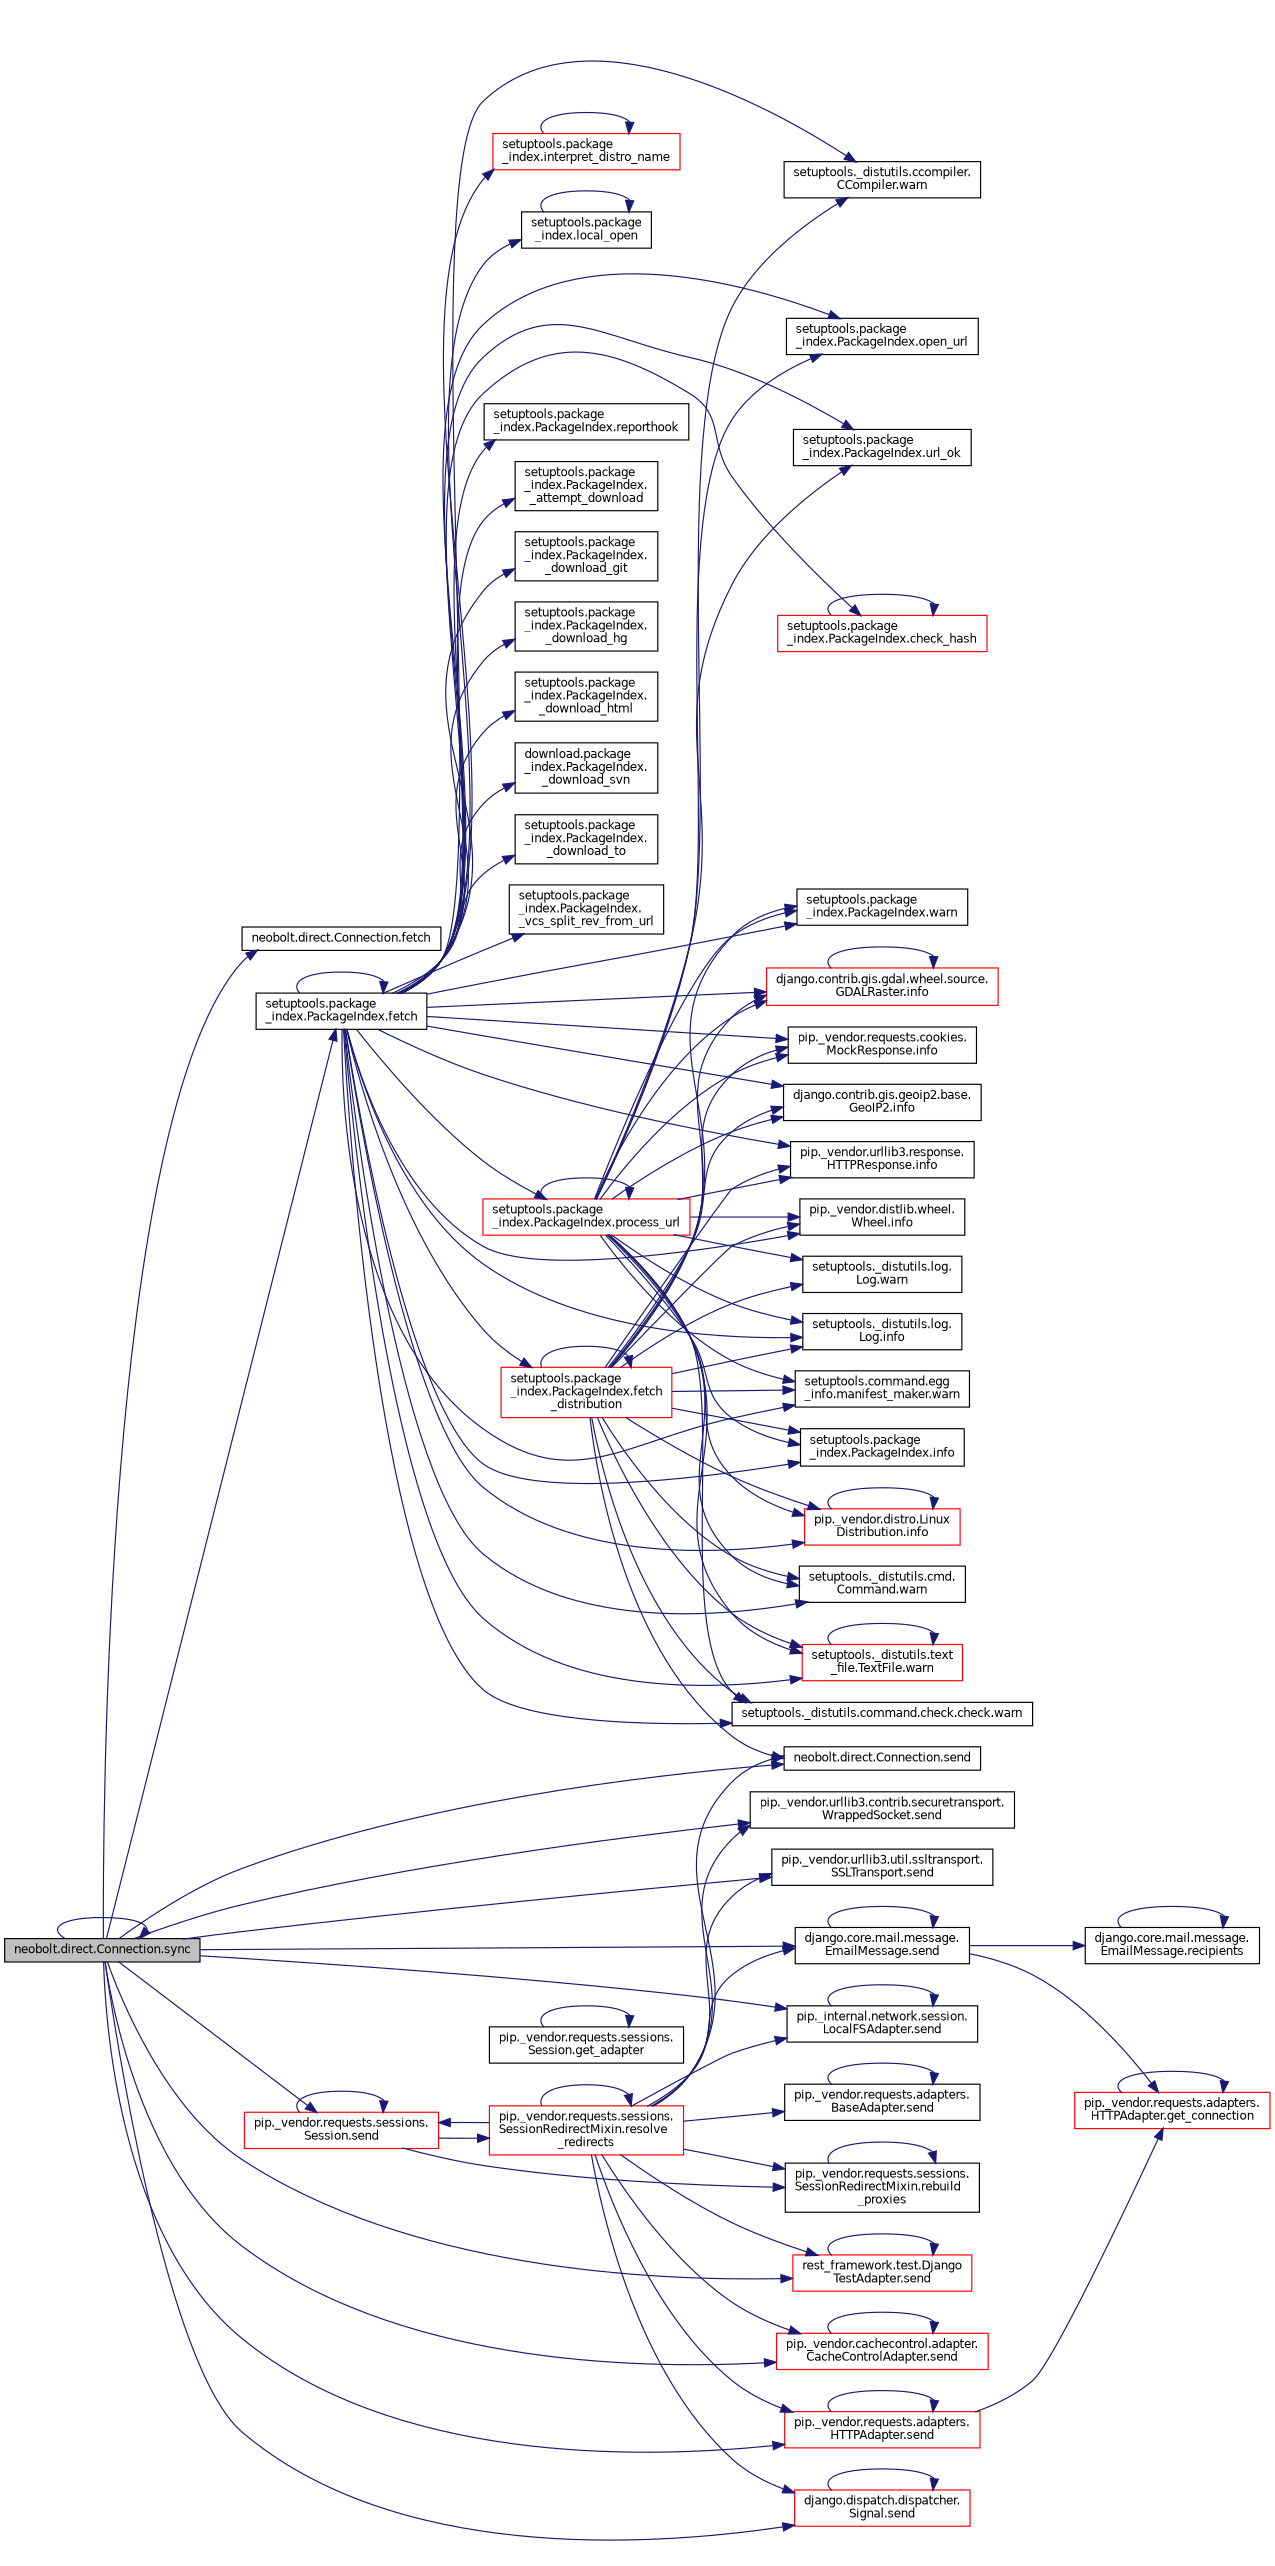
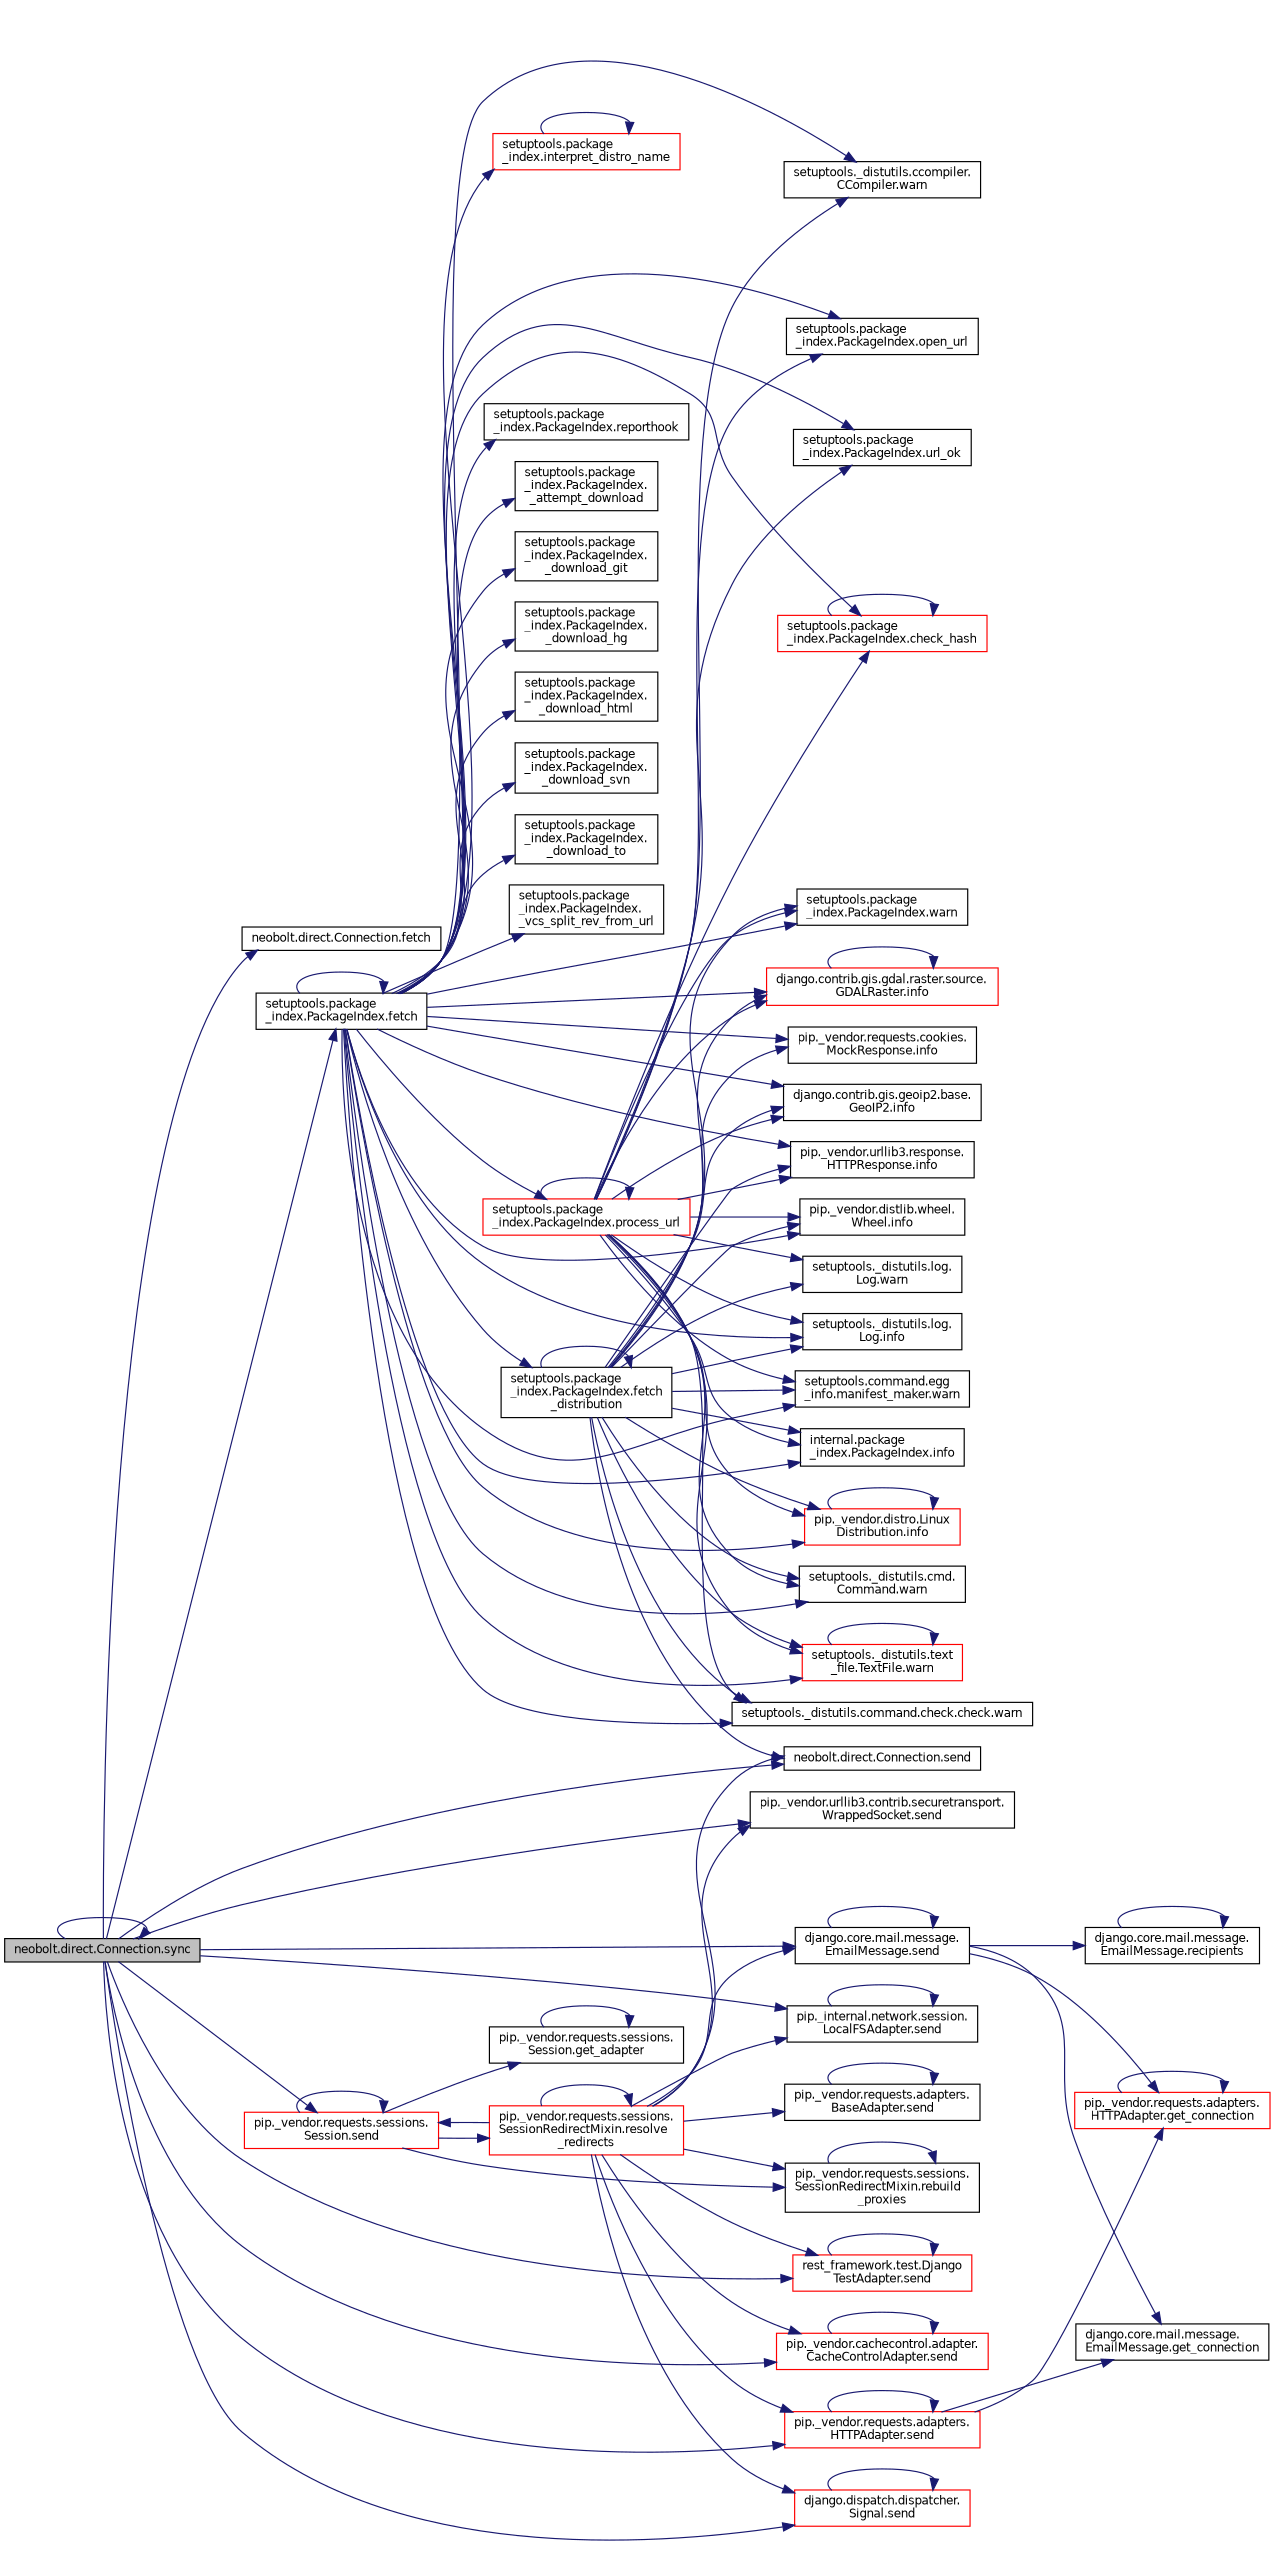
(586, 230) -> none
(586, 768) -> (586, 768)
(882, 987) -> (882, 987)
(677, 1114) -> (711, 921)
(586, 1392) -> (586, 1392)
(882, 1447) -> (882, 1447)
(882, 1867) -> none
none -> (445, 2088)
none -> (1172, 2342)
